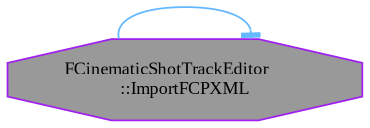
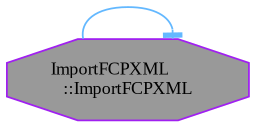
(185, 80) -> (128, 80)
